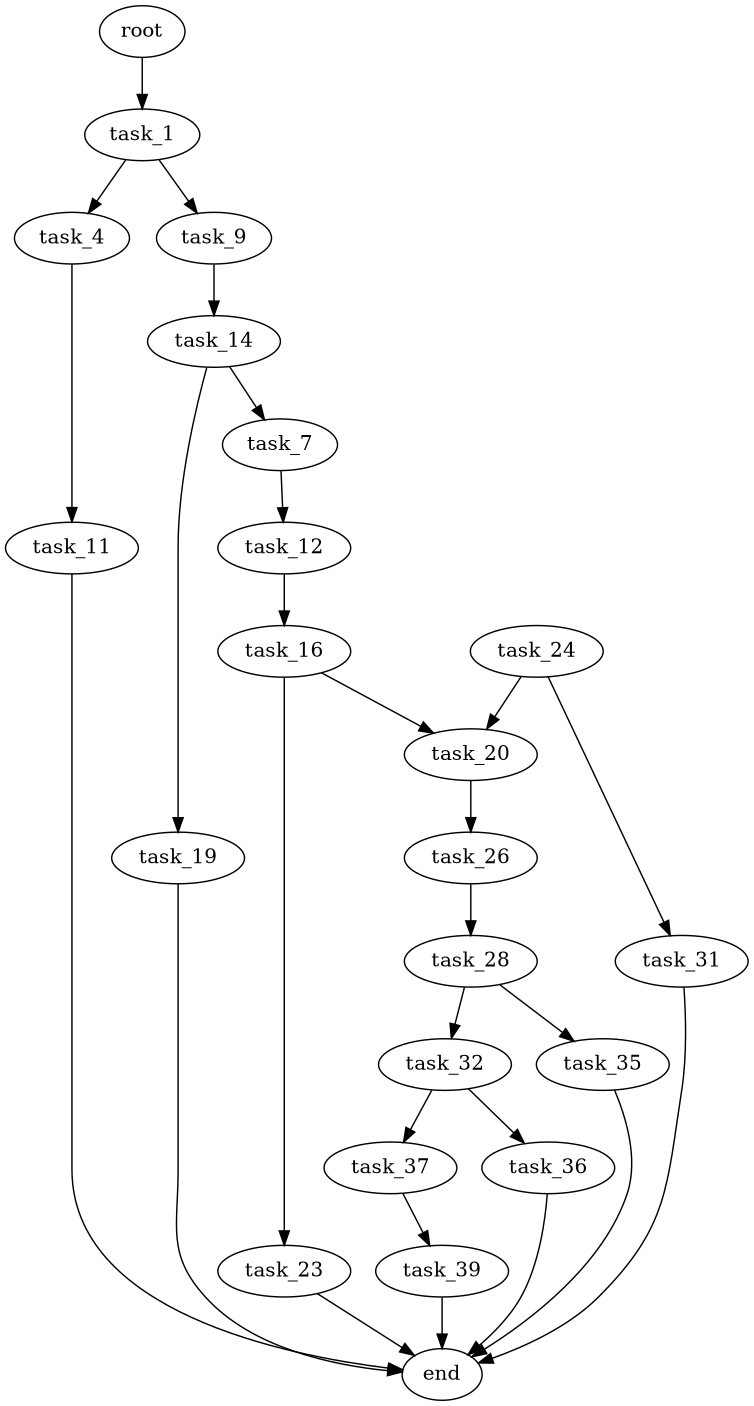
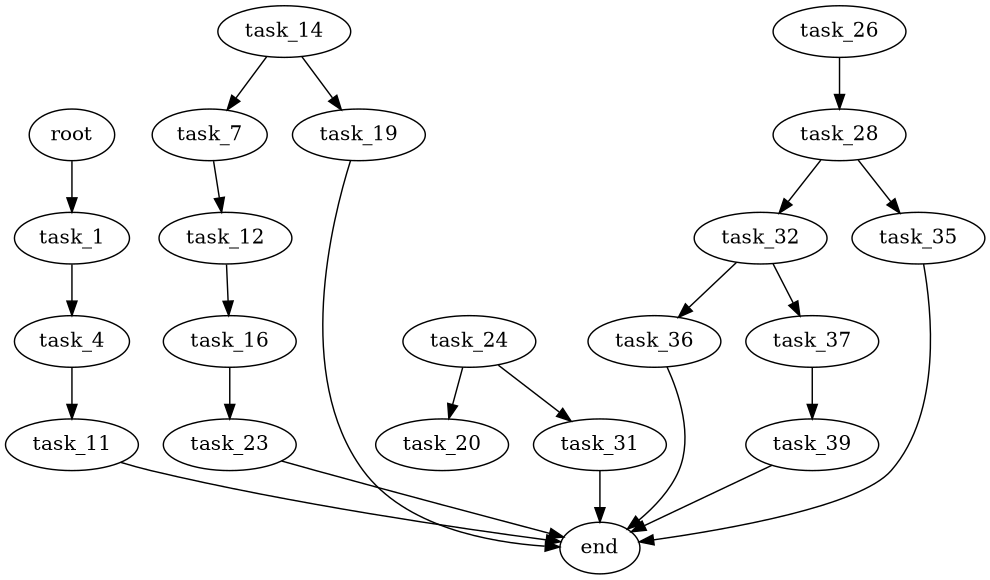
(214, 238) -> none
(371, 700) -> none
(471, 799) -> none
